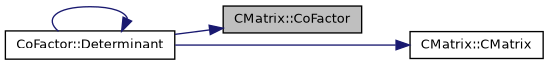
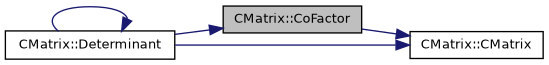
none -> (379, 32)
(90, 45) -> (90, 45)
